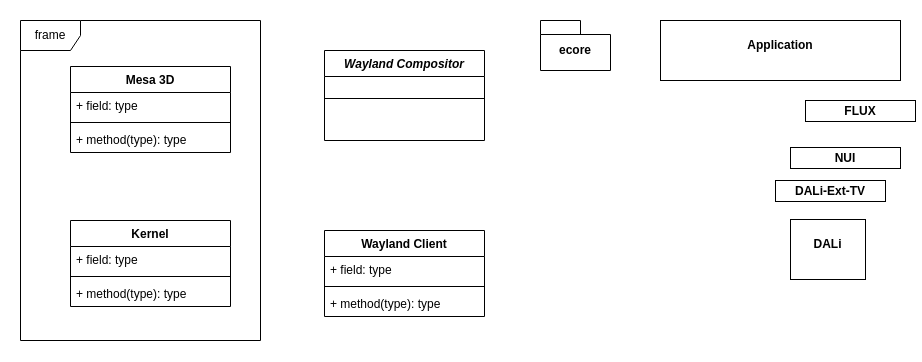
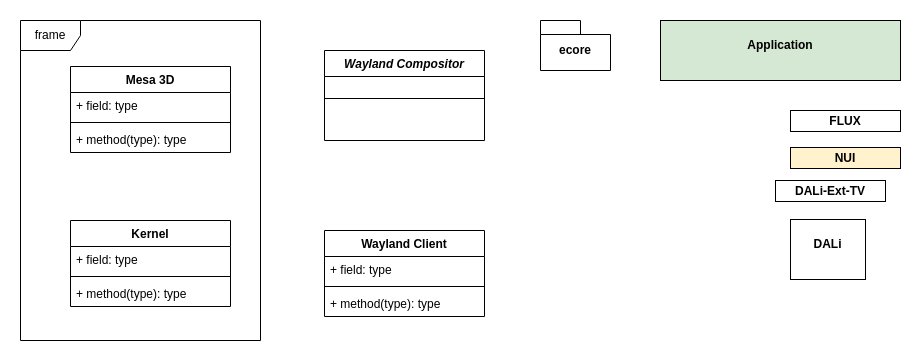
(781, 51) -> (781, 51)
(861, 111) -> (846, 121)
(846, 158) -> (846, 158)
